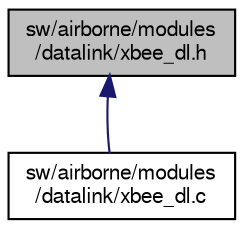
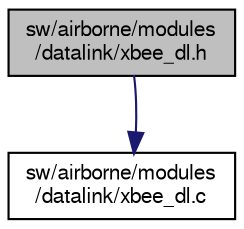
(108, 125) -> (136, 104)
